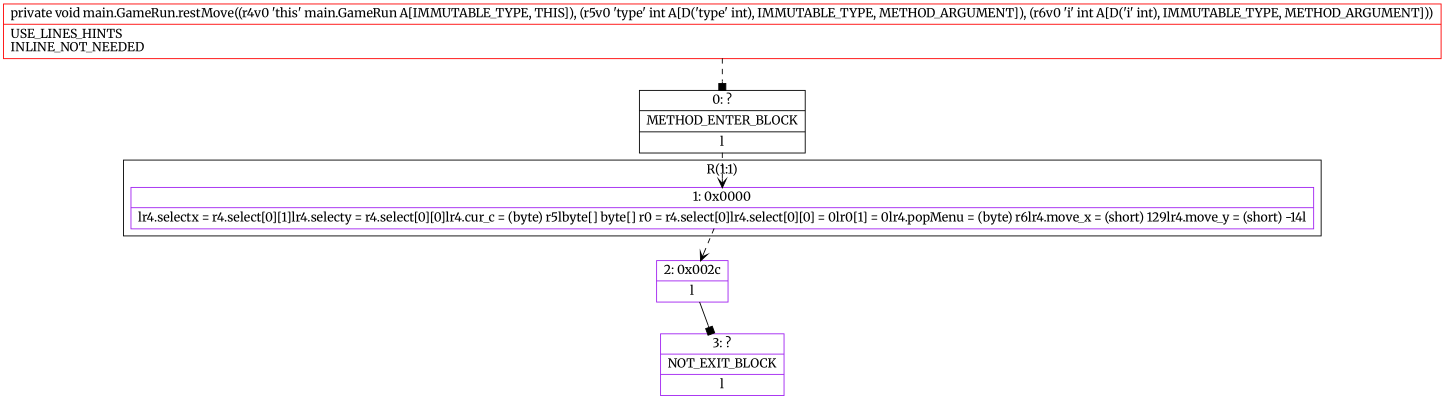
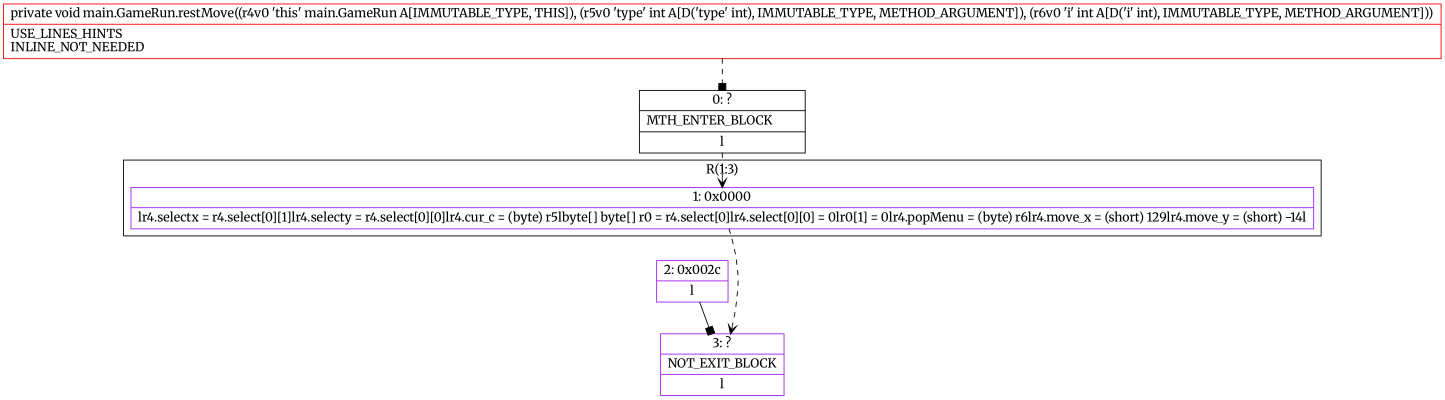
(722, 121) -> (710, 121)
(722, 170) -> (722, 170)
(709, 241) -> (738, 277)
